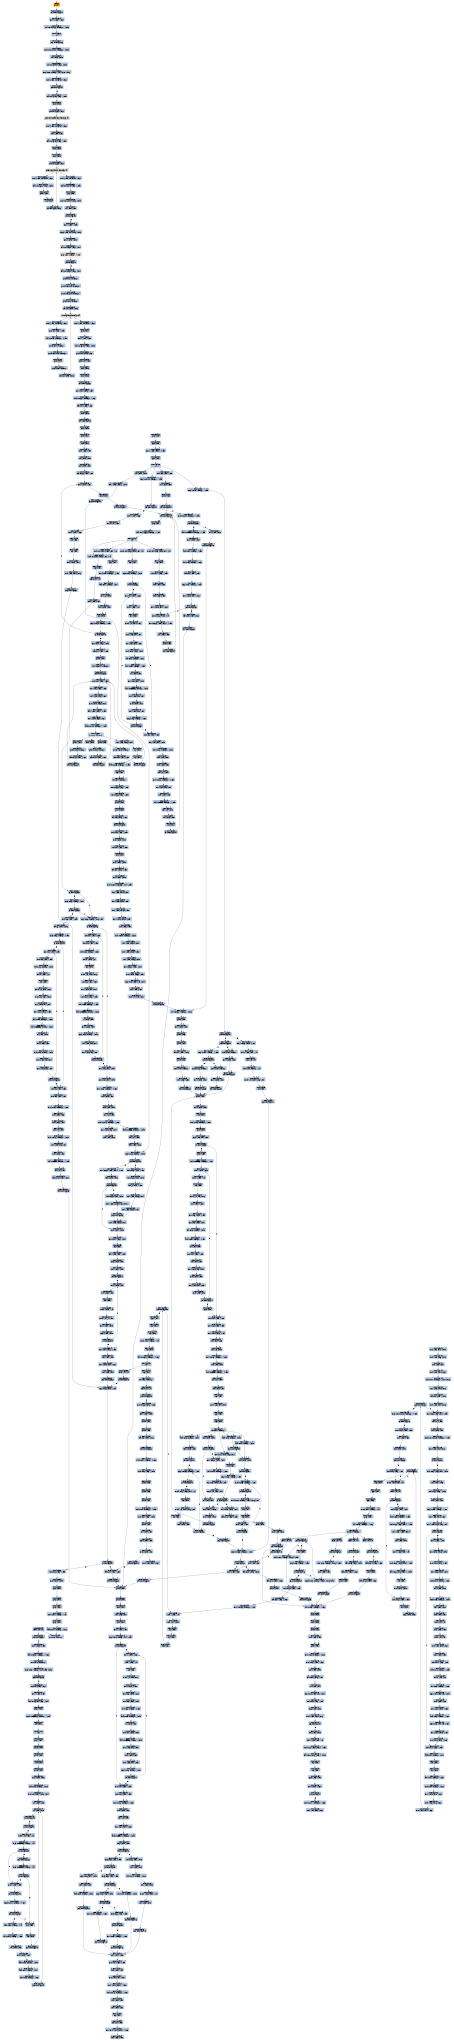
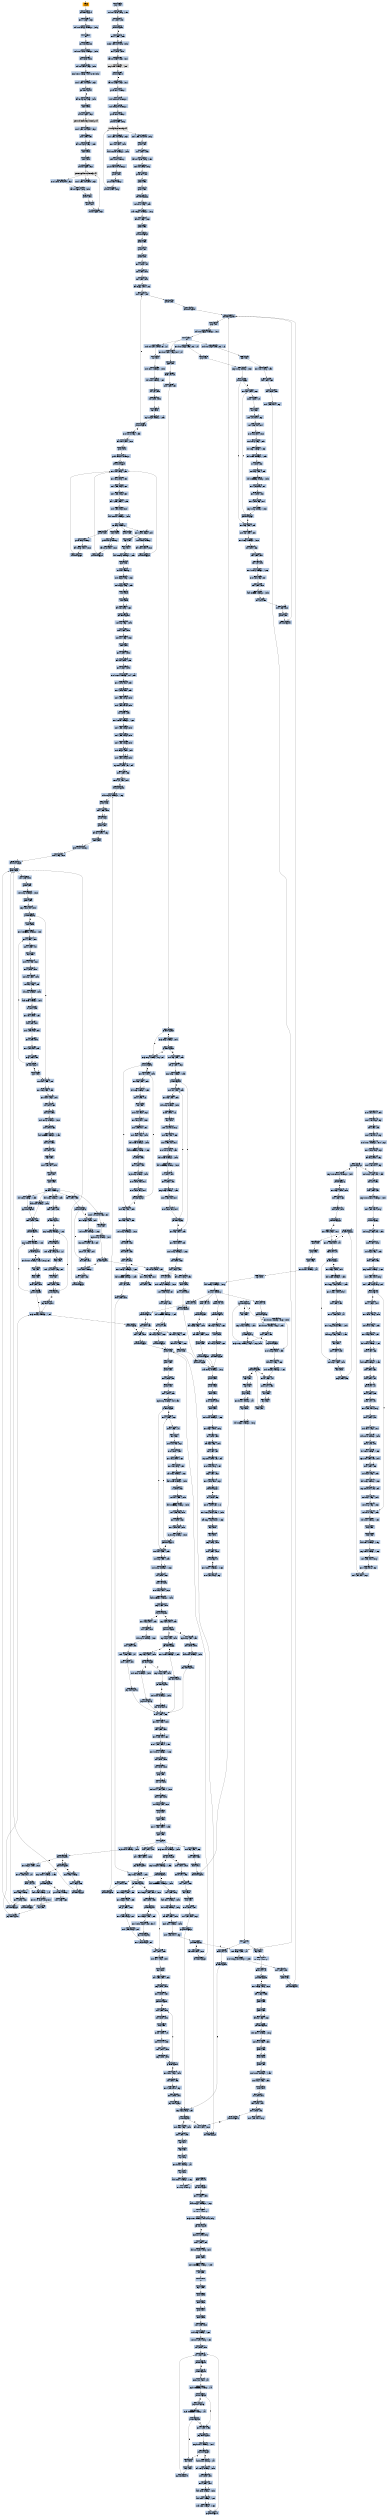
(71, 185) -> none
none -> (161, 1804)
